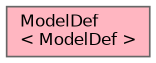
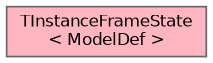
(78, 32) -> (106, 32)
